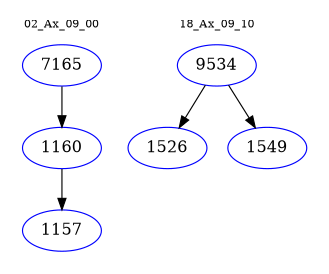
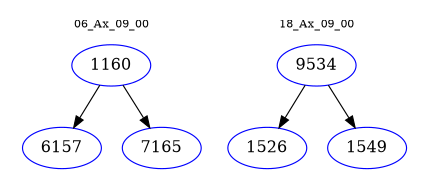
(62, 25) -> (112, 25)
(217, 25) -> (317, 25)
(62, 101) -> (133, 101)
(62, 231) -> (62, 148)
